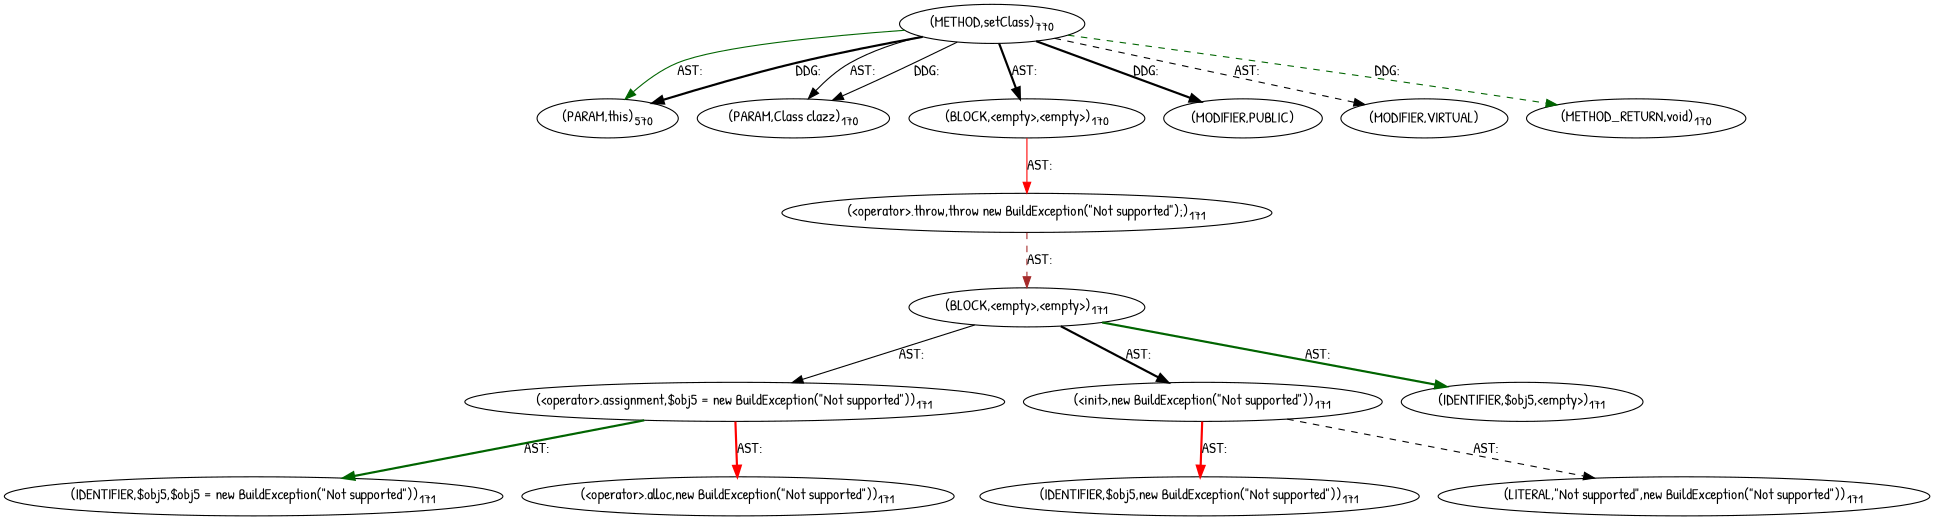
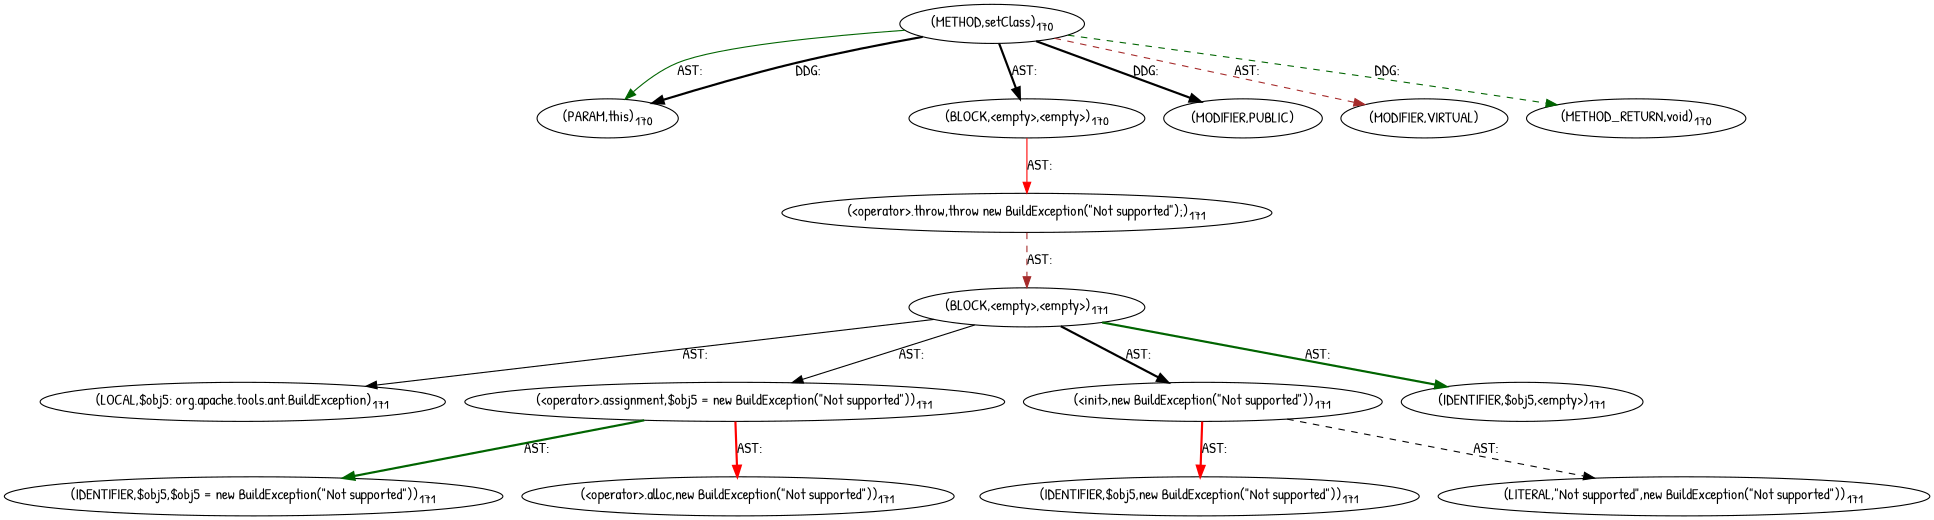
(1045, 22) -> (1045, 22)
(1204, 70) -> (1204, 70)
(644, 117) -> (644, 117)
(793, 118) -> none
none -> (243, 402)
